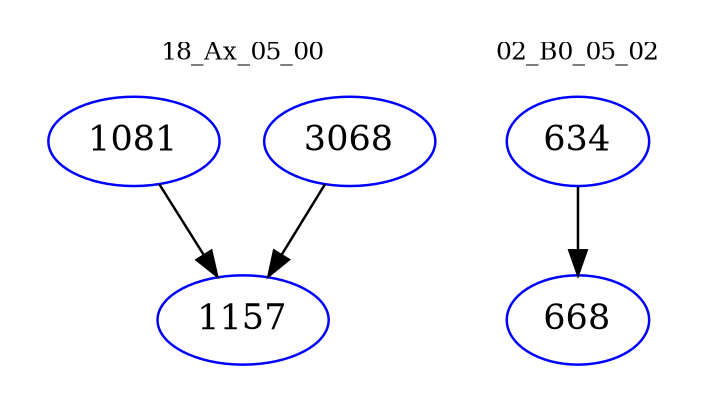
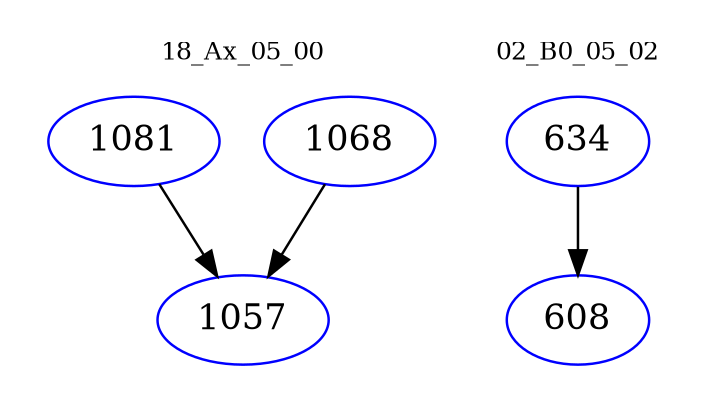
(350, 141) -> (350, 141)
(243, 320) -> (243, 320)
(578, 320) -> (578, 320)
